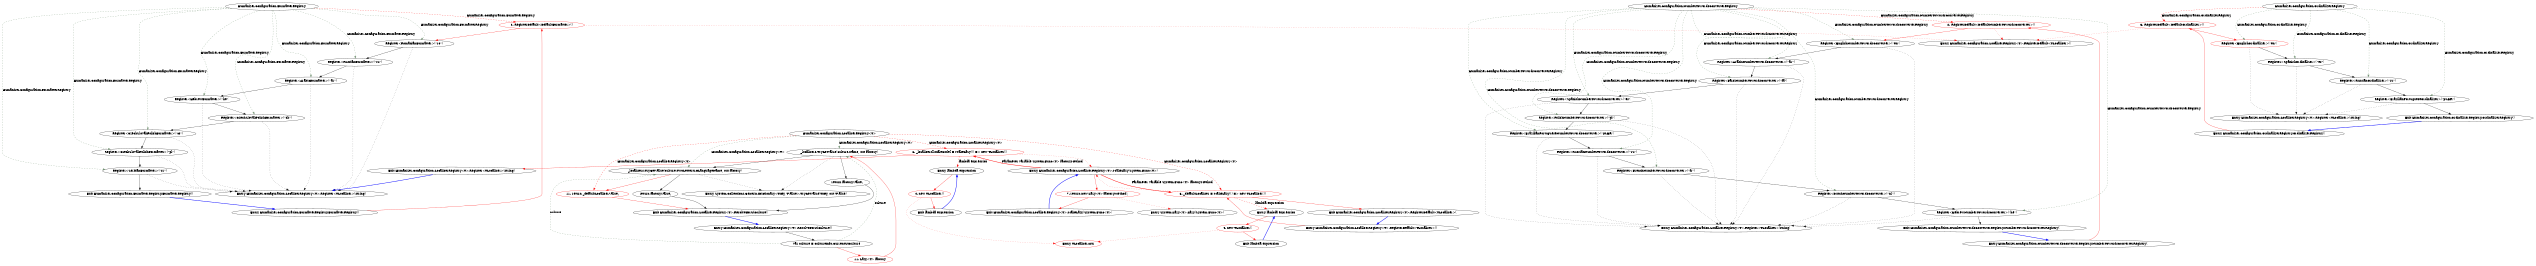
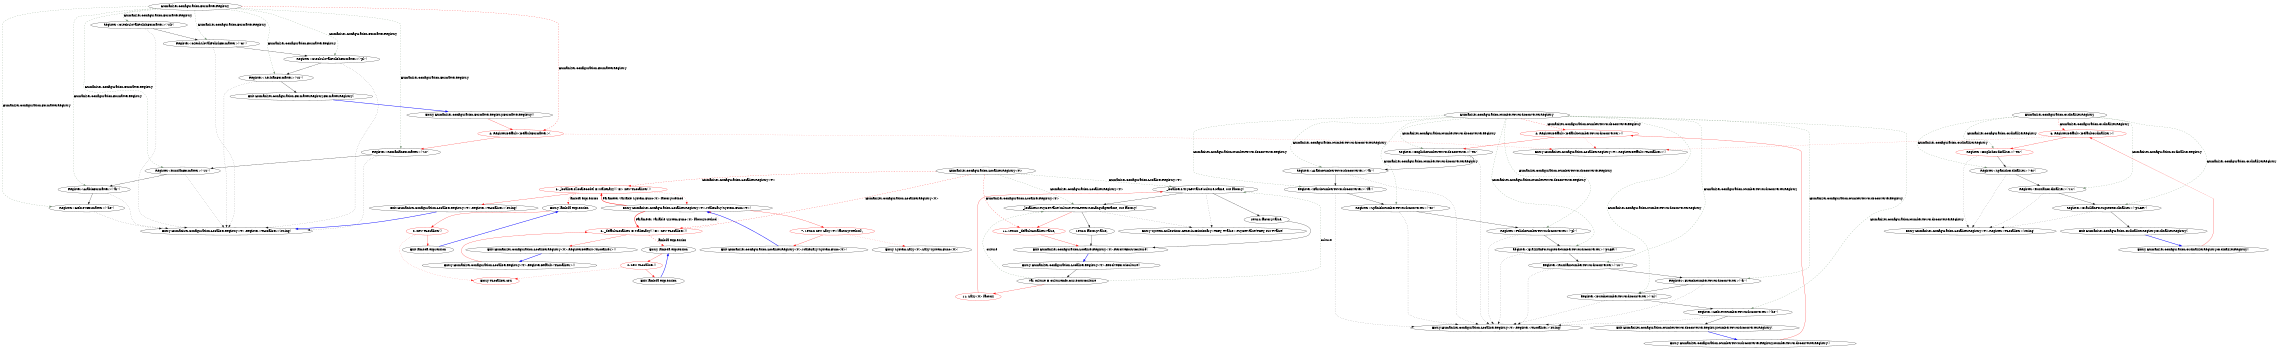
(228, 108) -> none
